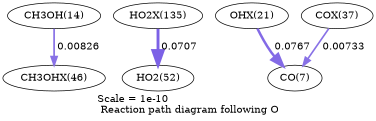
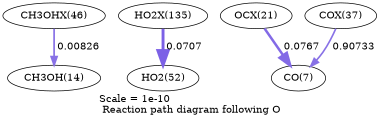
(252, 16) -> (256, 16)
(54, 43) -> (54, 43)
(342, 47) -> (352, 47)
